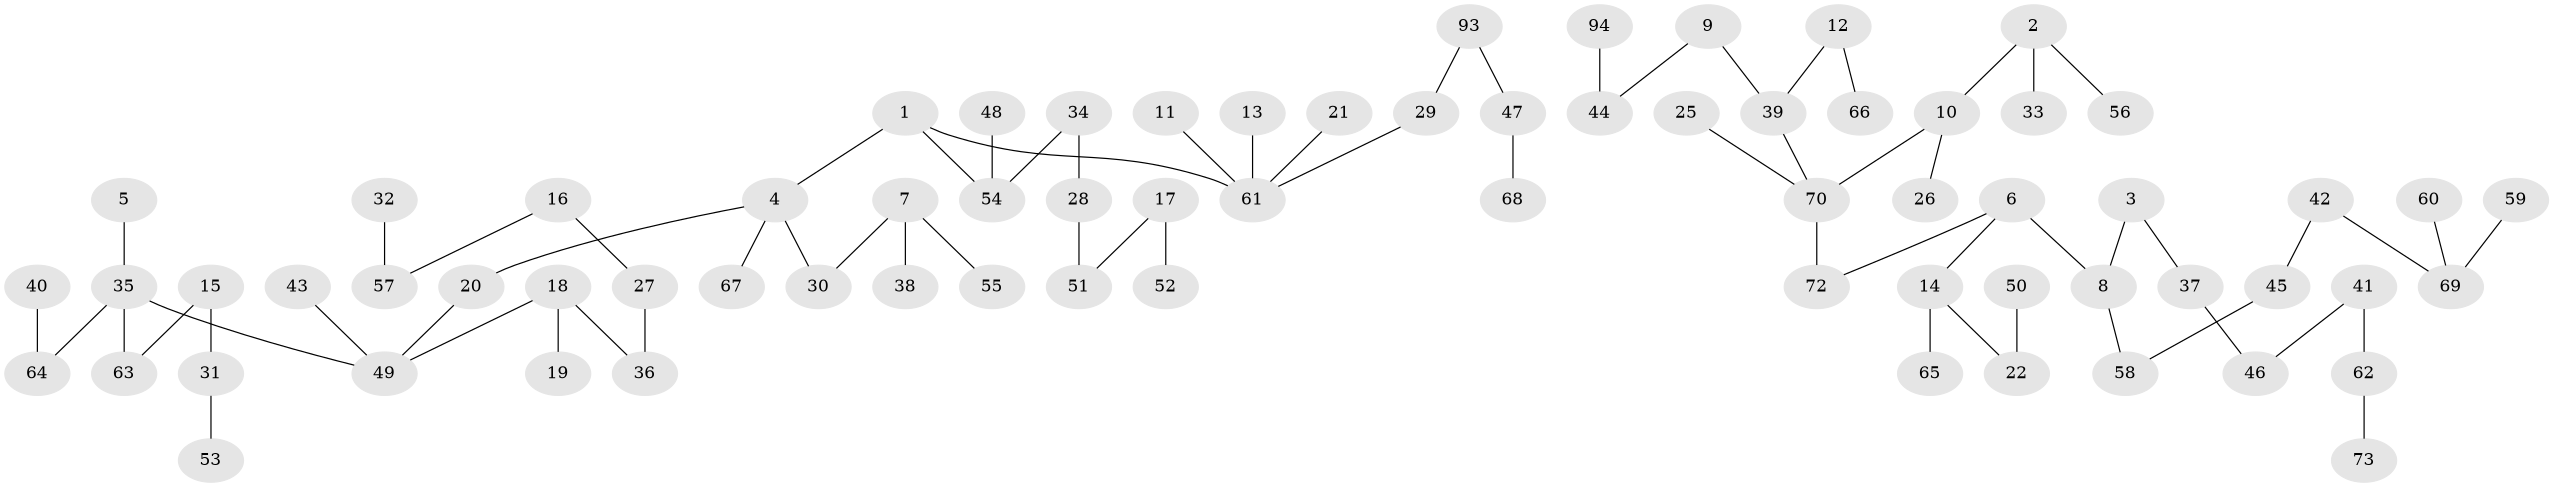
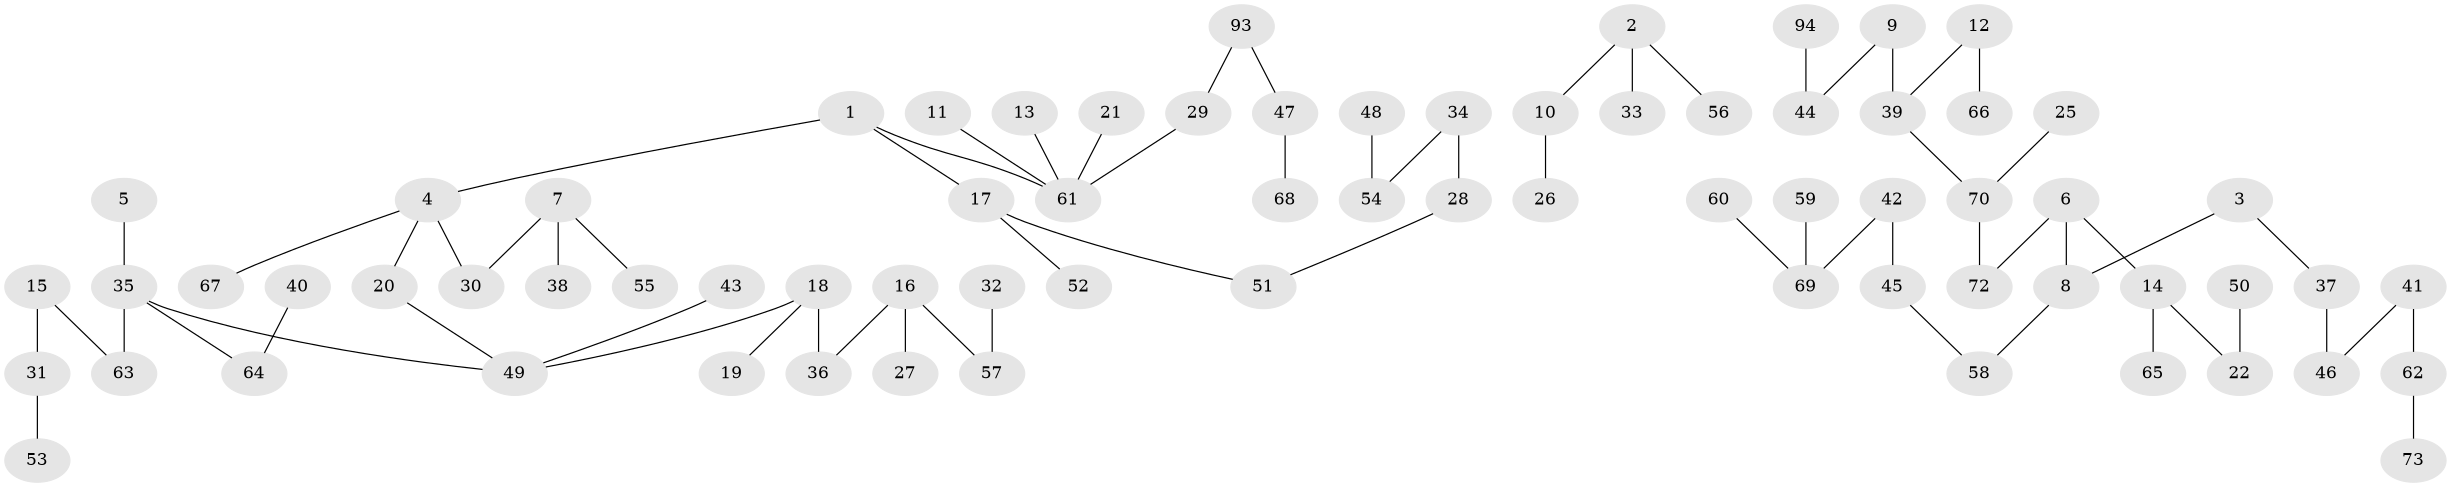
(949, 157) -> (916, 157)
(1882, 157) -> none
(645, 330) -> (862, 330)
